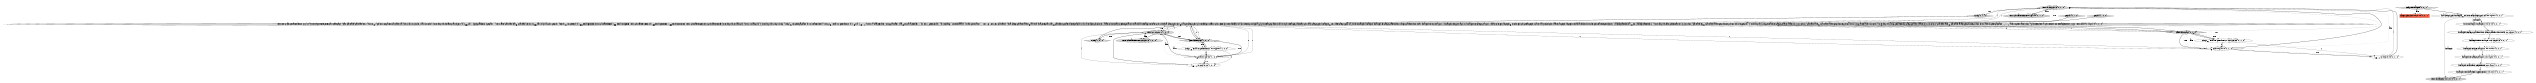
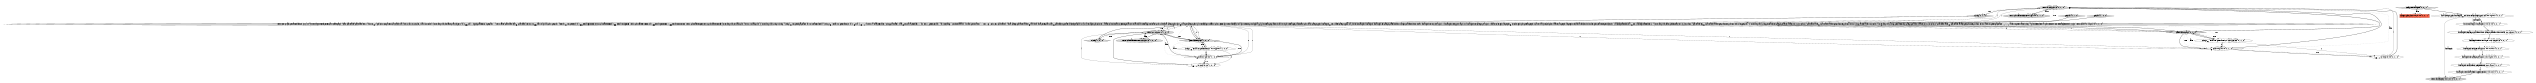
(2379, 23) -> (2379, 23)
